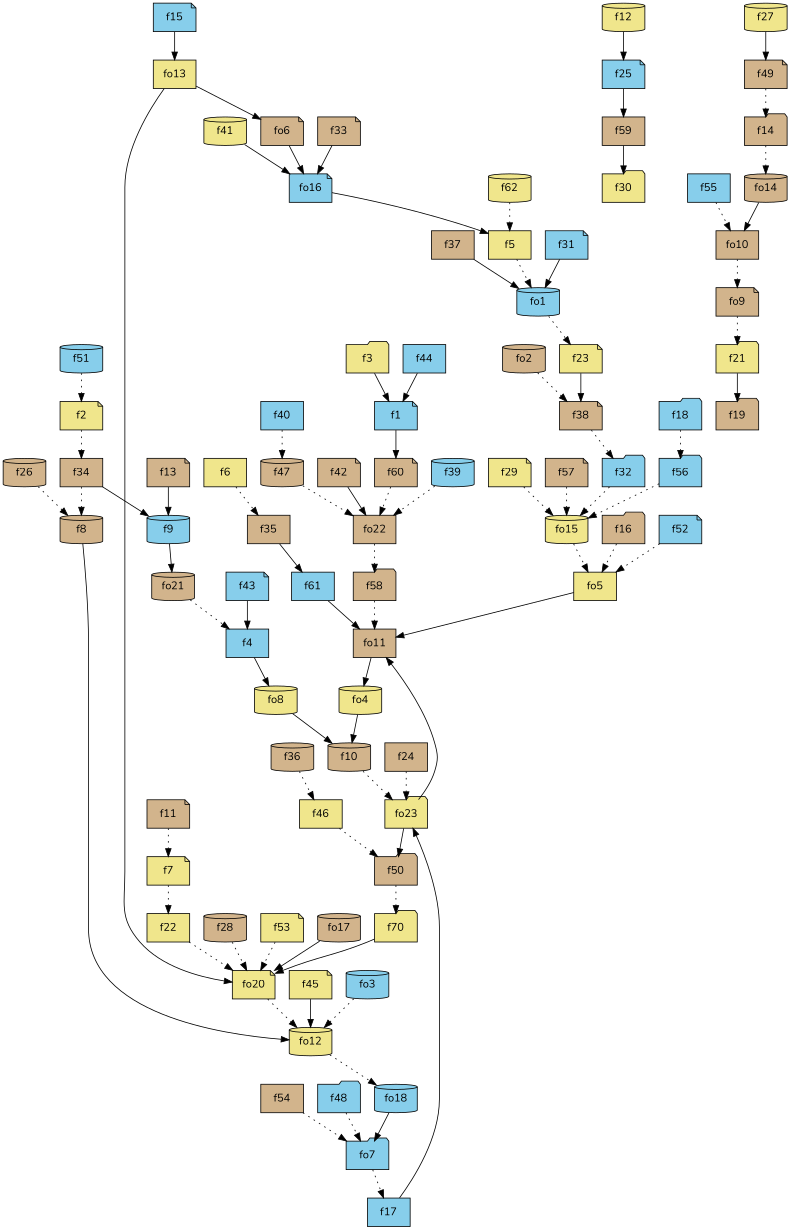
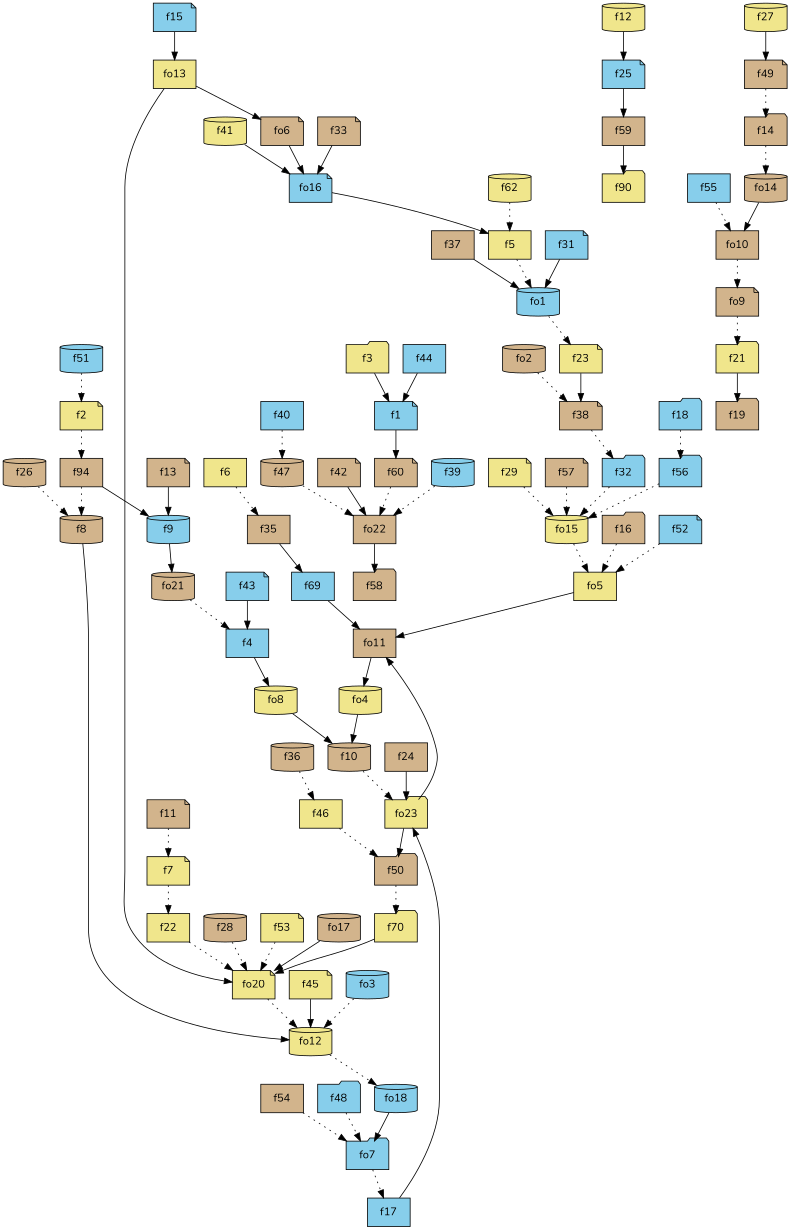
(624, 188) -> (624, 188)
(81, 473) -> (81, 473)
(375, 554) -> (375, 554)
(313, 586) -> (313, 586)
(375, 611) -> none
(406, 782) -> (406, 782)
